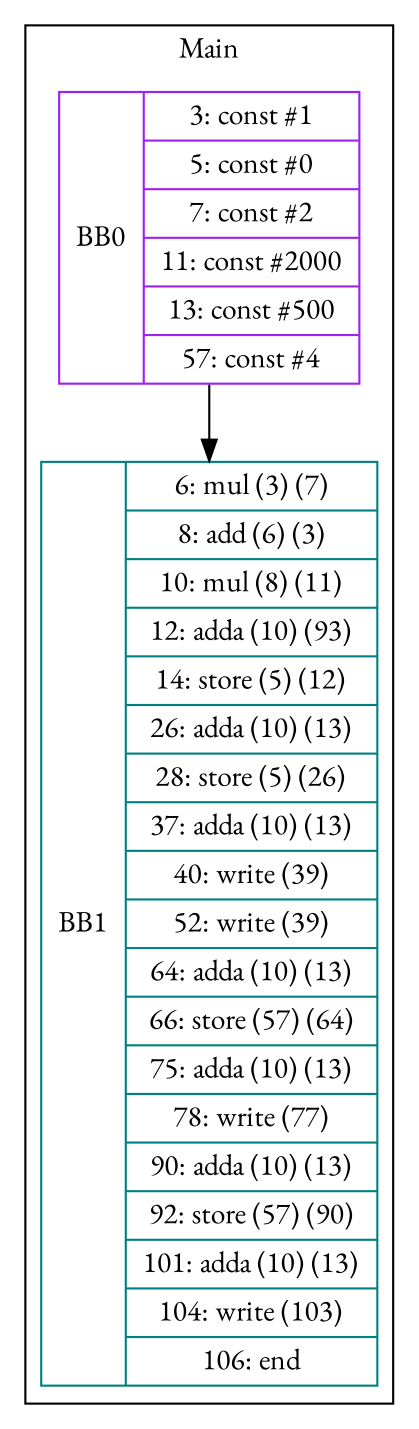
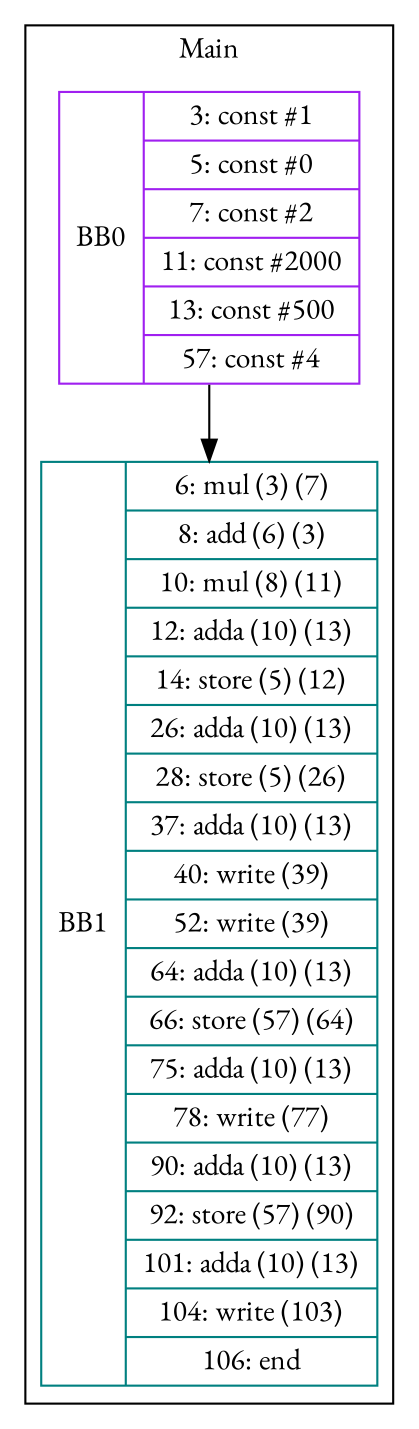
(252, 631) -> (252, 631)
